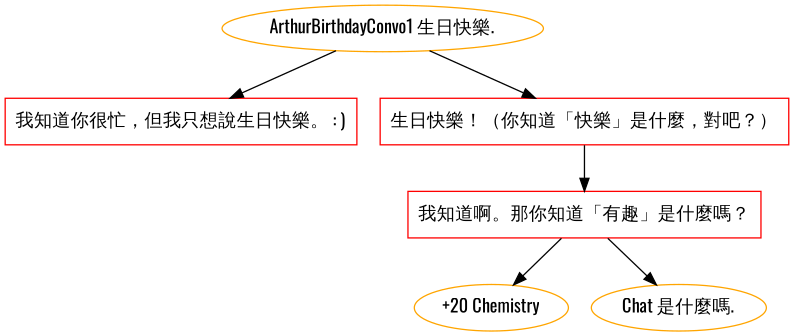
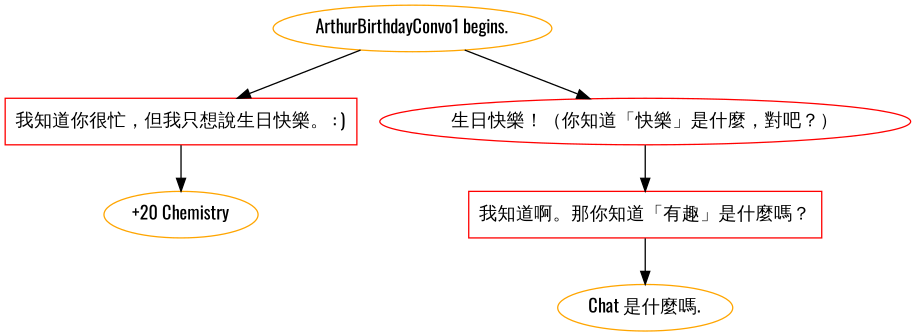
(383, 28) -> (412, 28)
(584, 122) -> (645, 122)
(542, 257) -> (181, 162)
